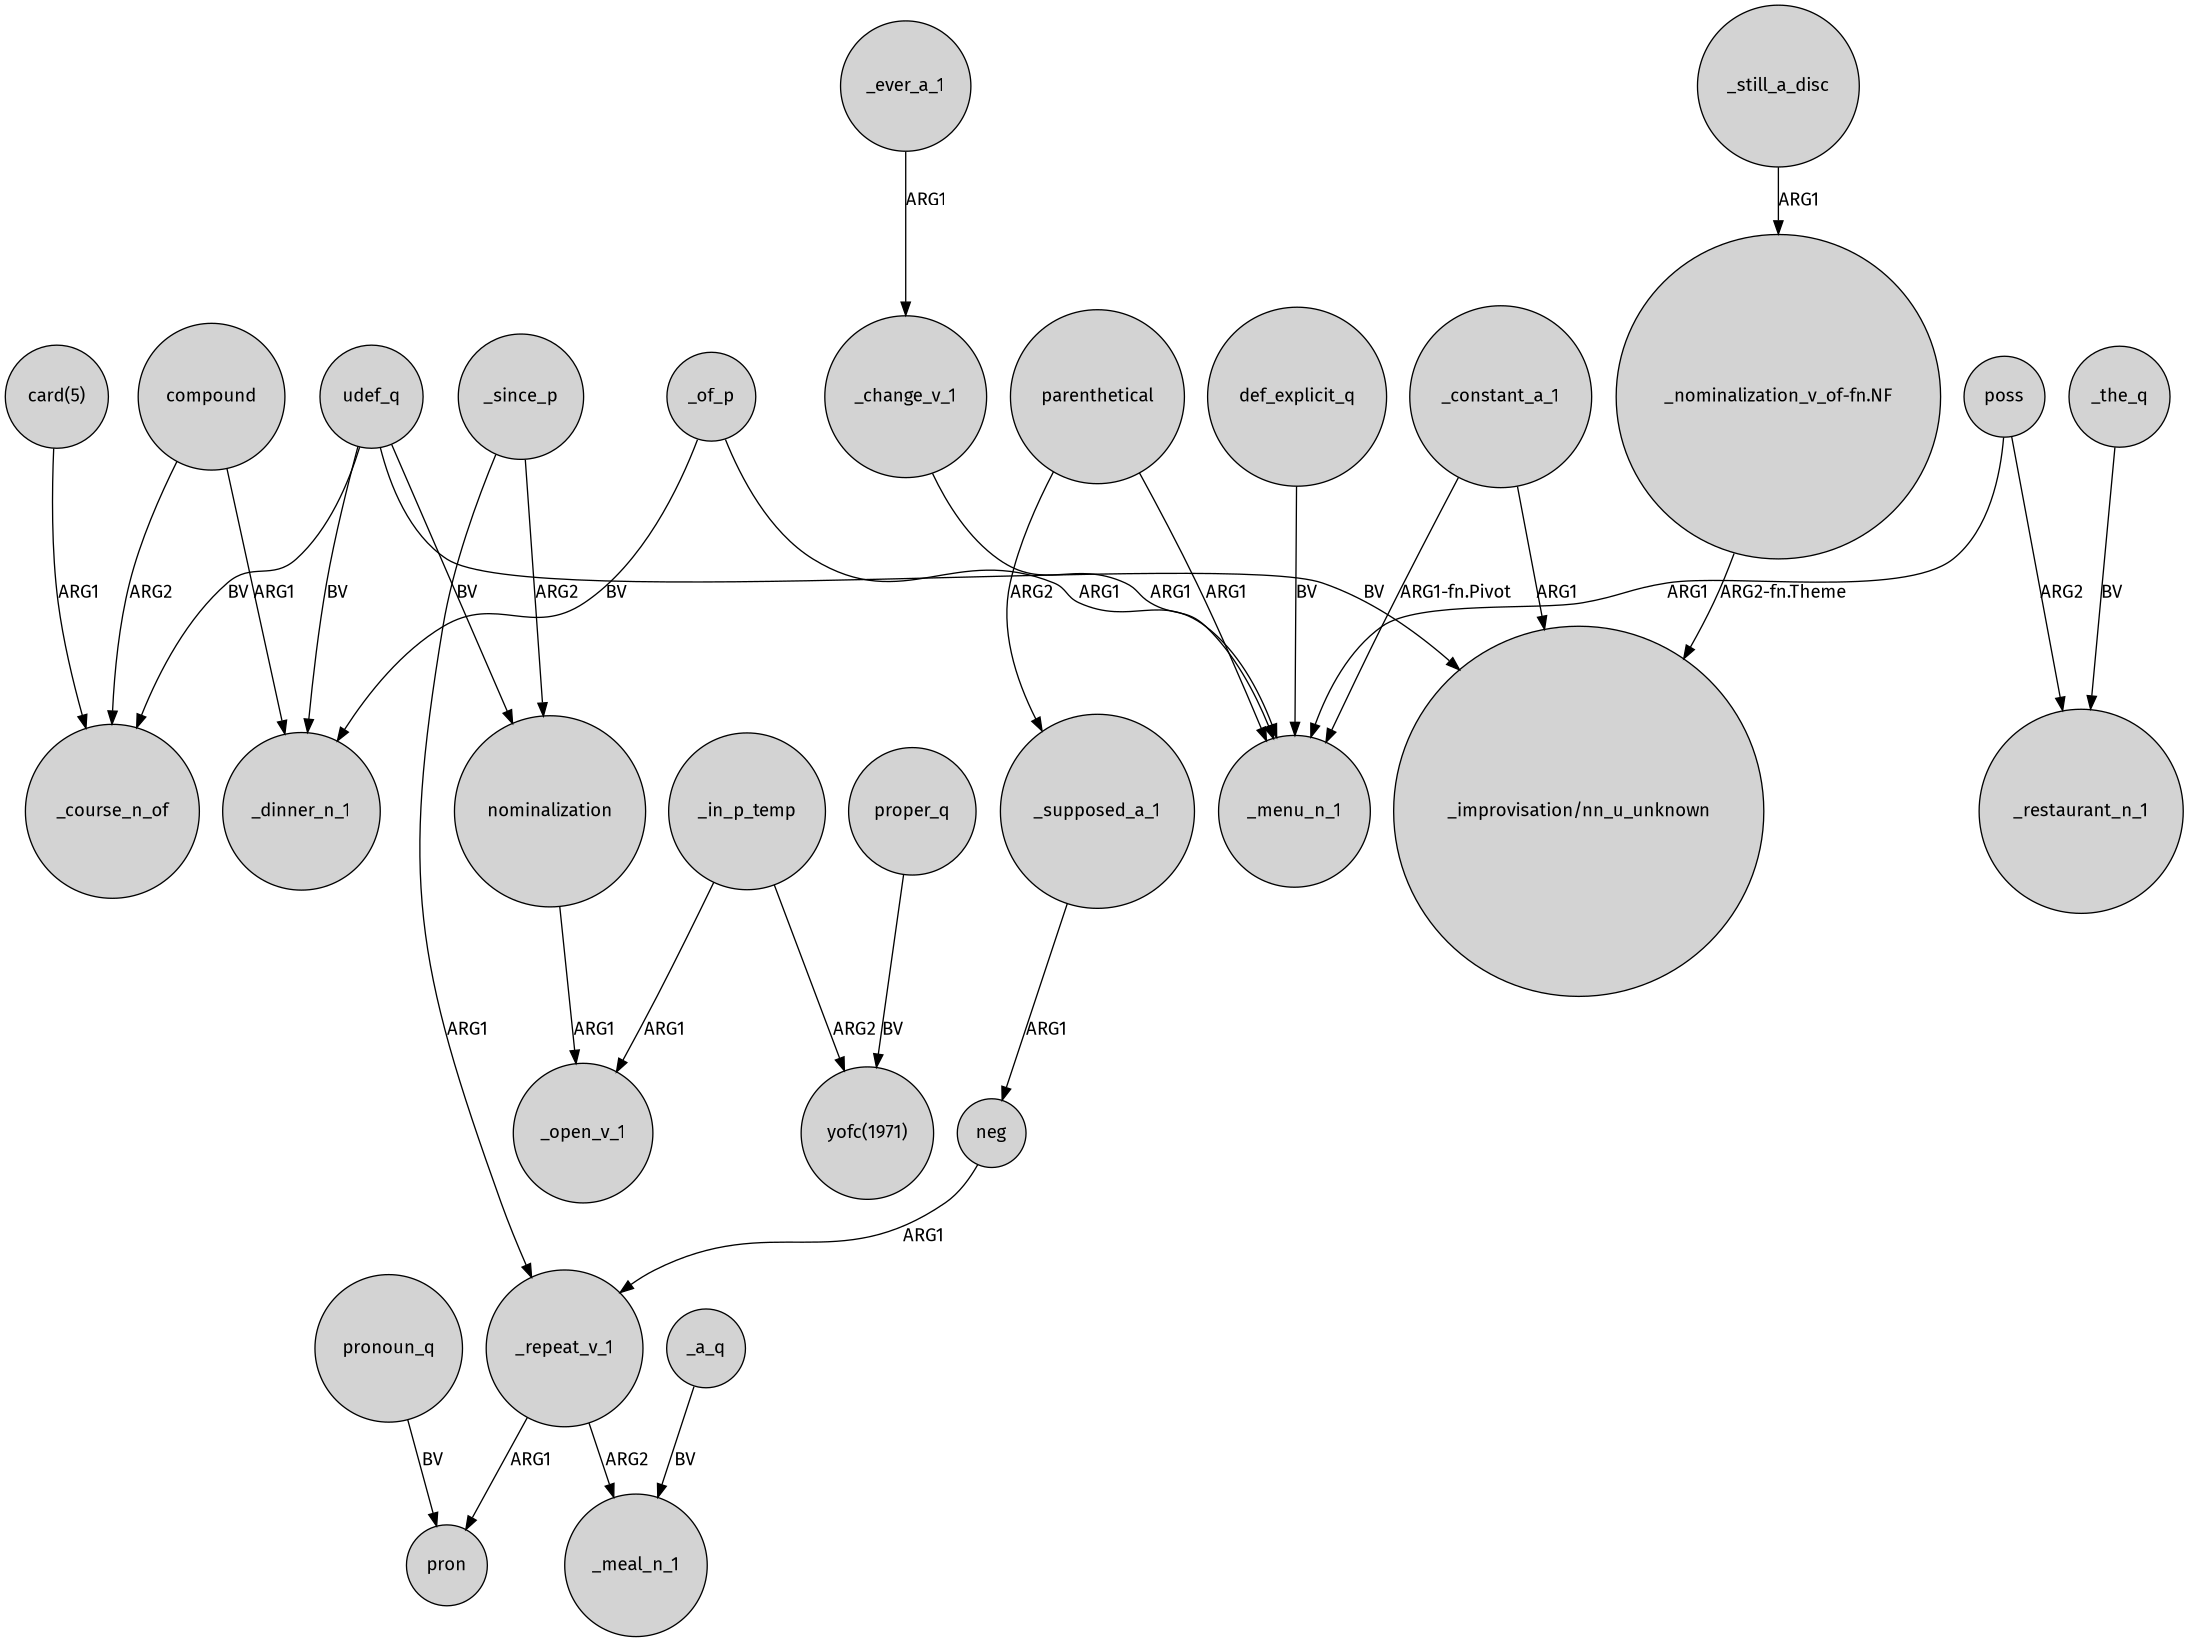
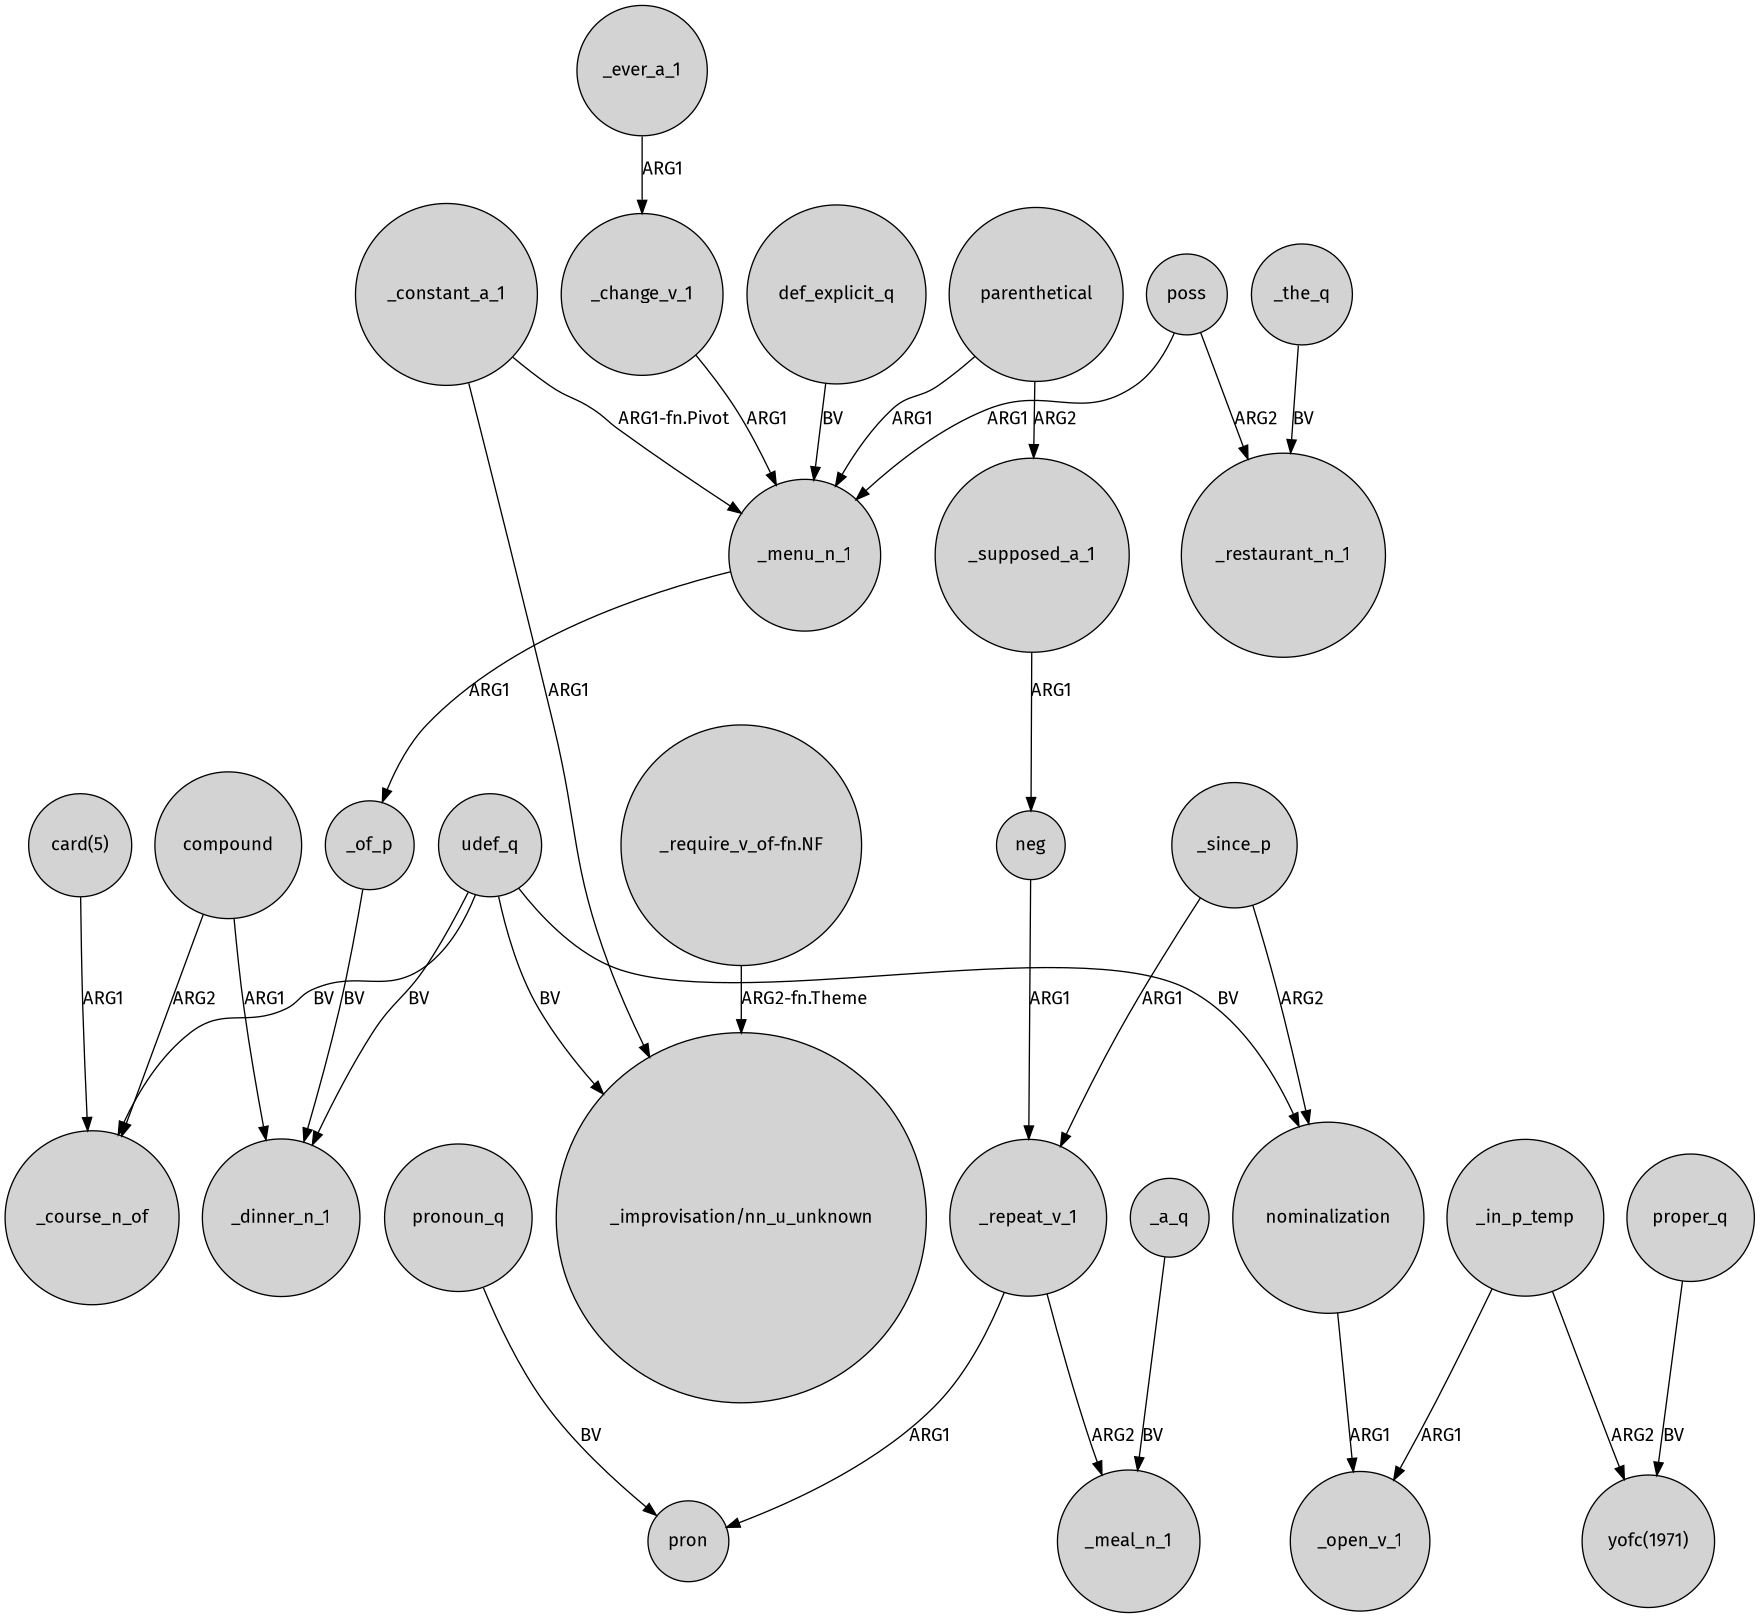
(1778, 86) -> none
(1778, 397) -> (741, 845)
(1063, 589) -> (544, 641)
